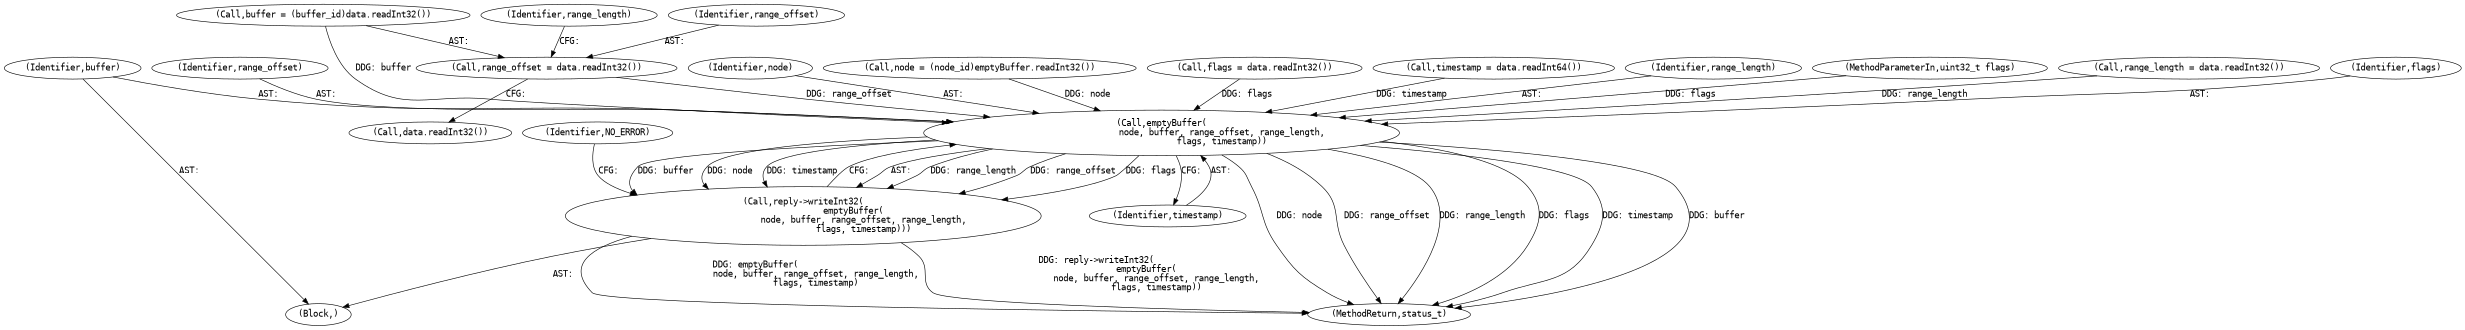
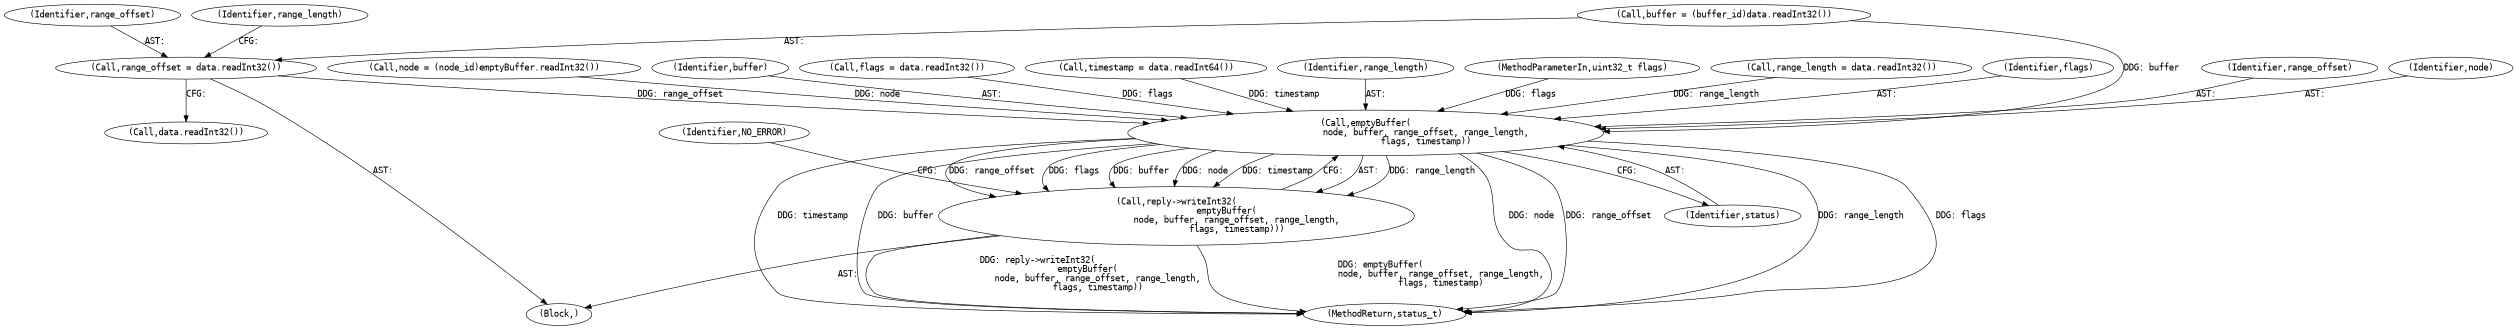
(193, 189) -> (382, 181)
(1168, 216) -> (1732, 216)
